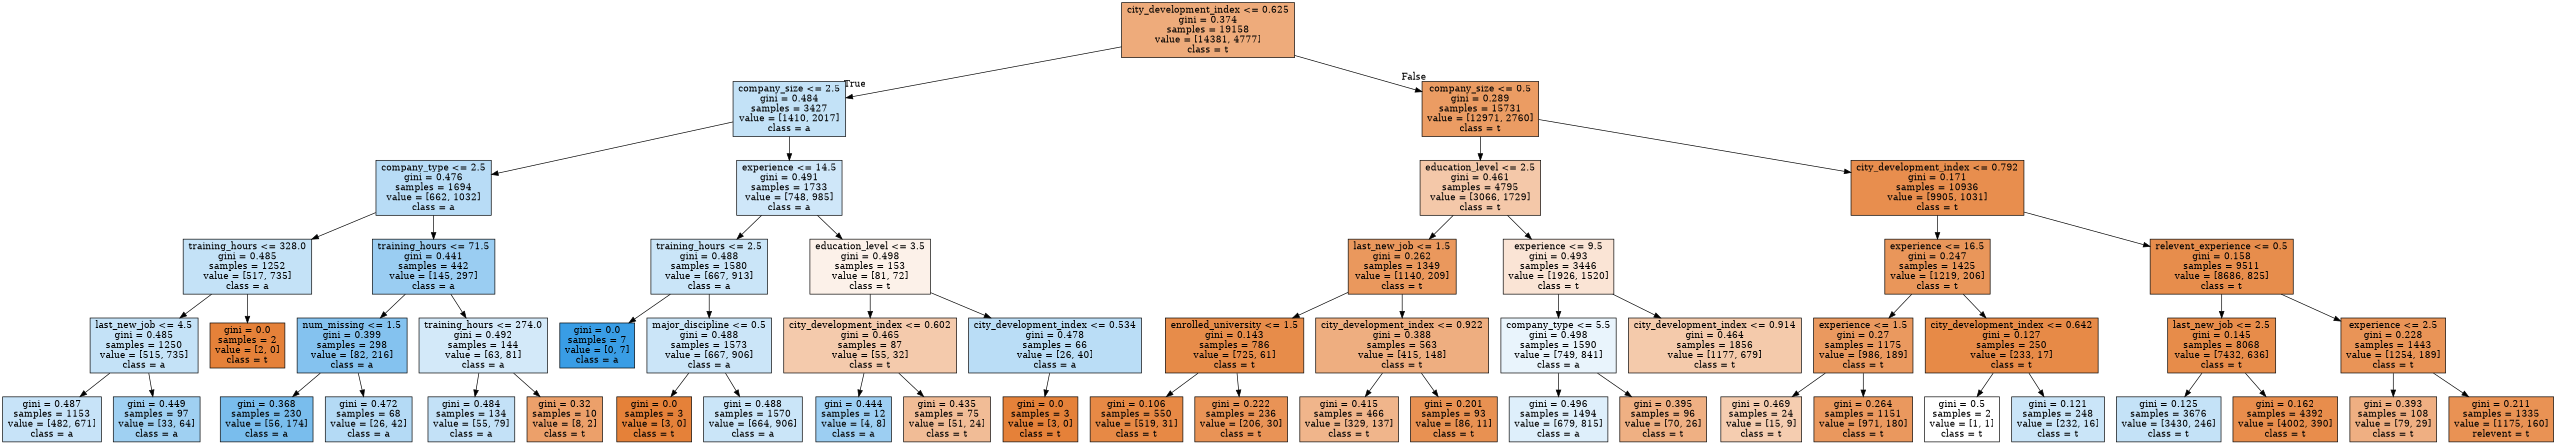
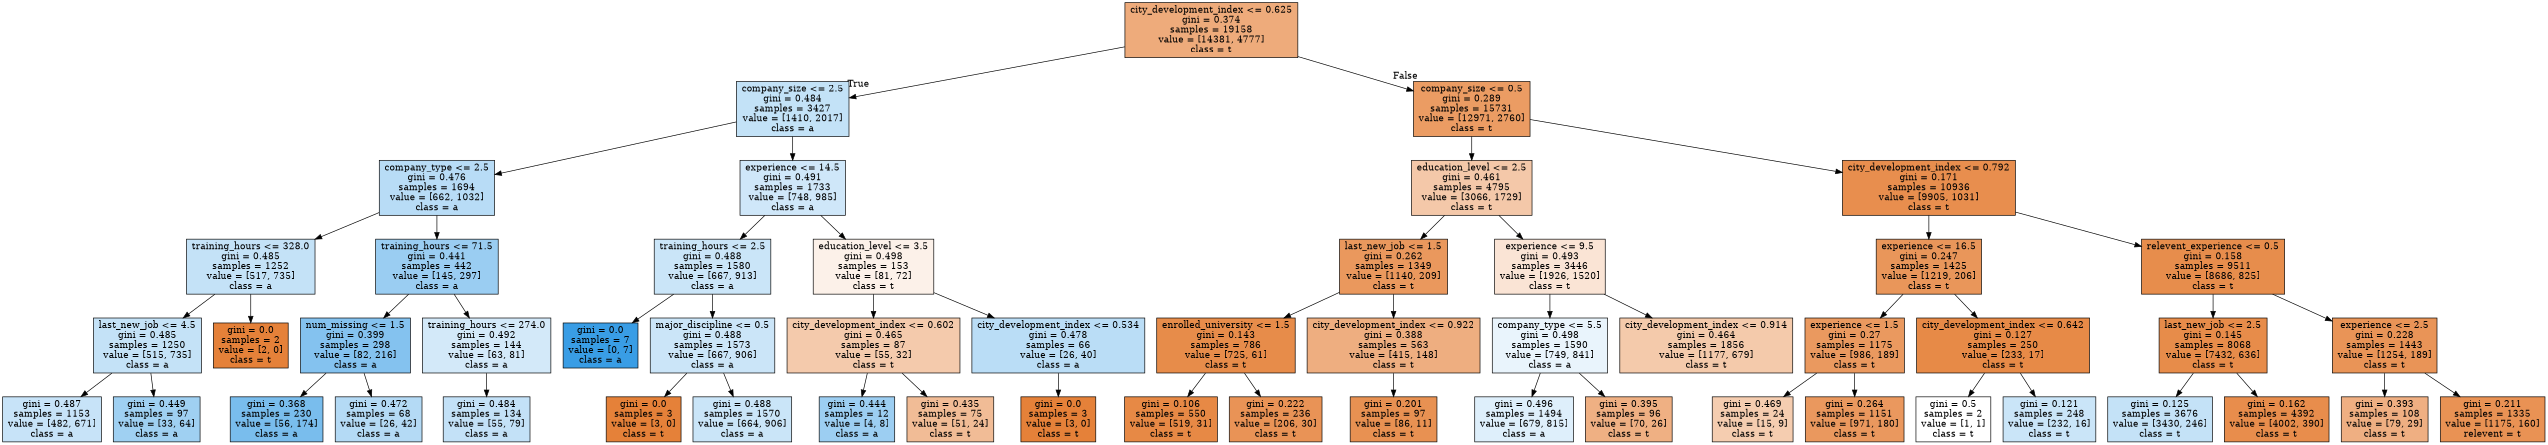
(565, 419) -> none
(1349, 419) -> none
(1454, 419) -> (1394, 419)
